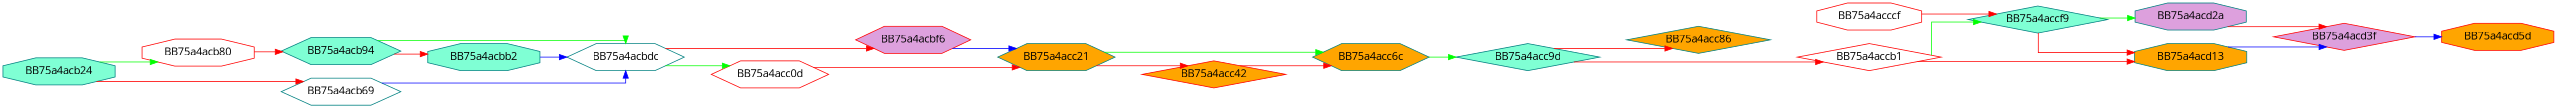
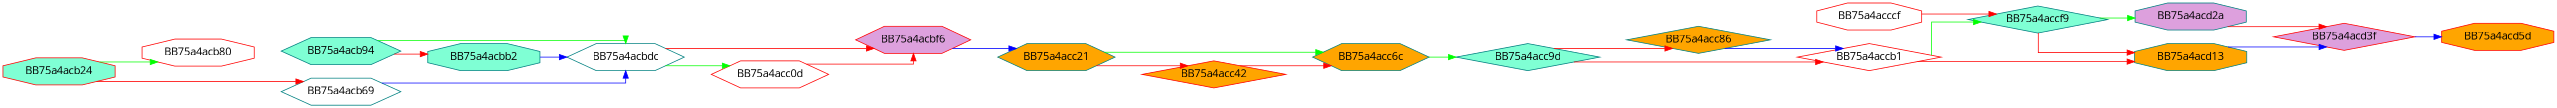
none -> (1780, 48)
(265, 52) -> none
(913, 67) -> (862, 64)
(59, 71) -> (59, 71)
